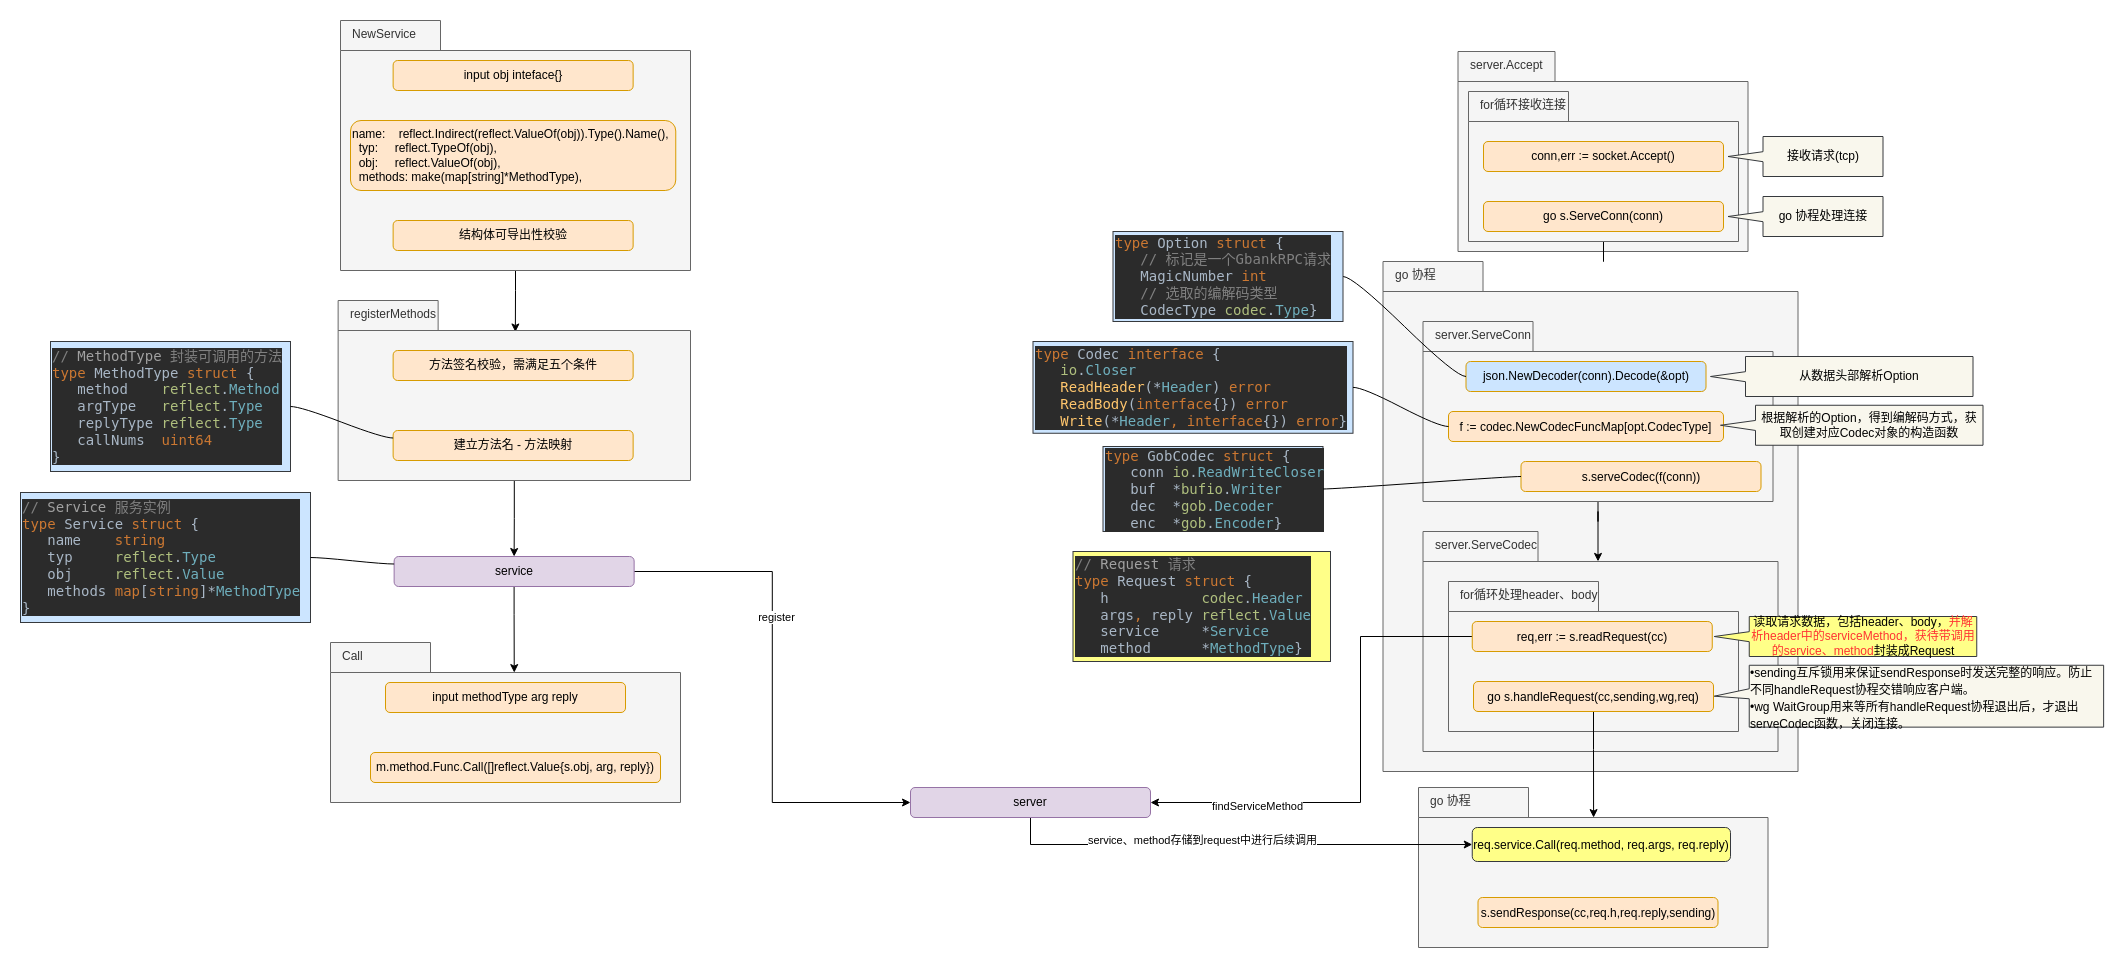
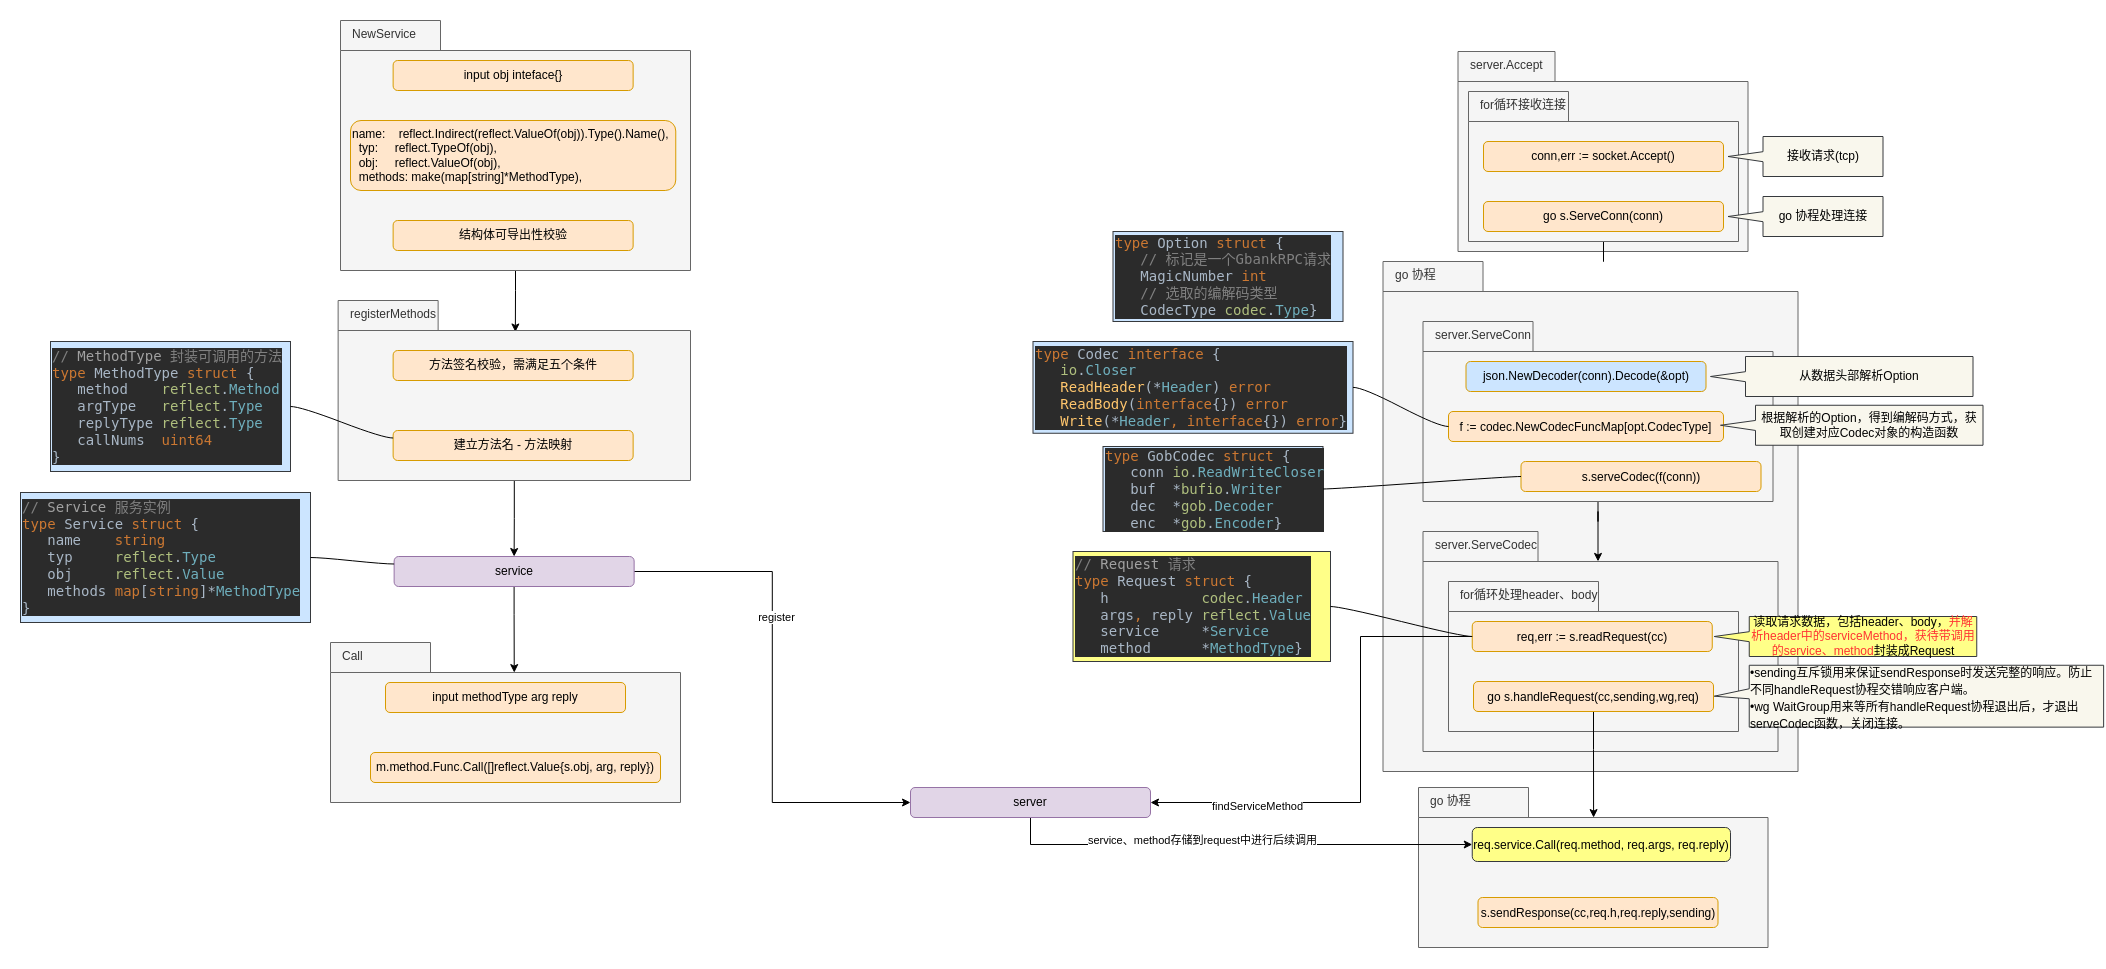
(1405, 327) -> none
none -> (1396, 620)
